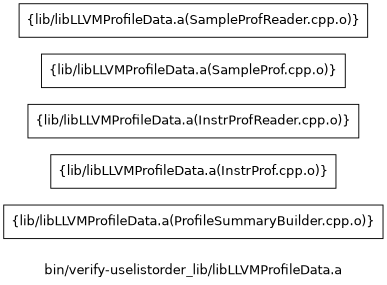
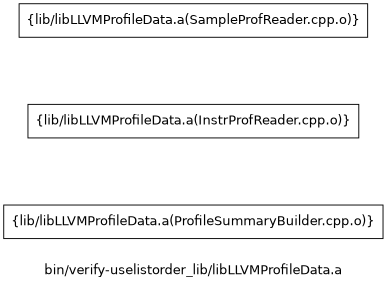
(193, 71) -> none
(193, 171) -> none
